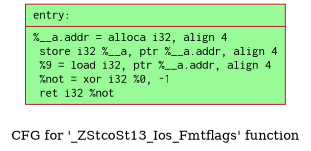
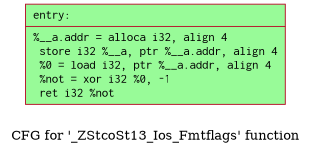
(152, 65) -> (152, 65)
